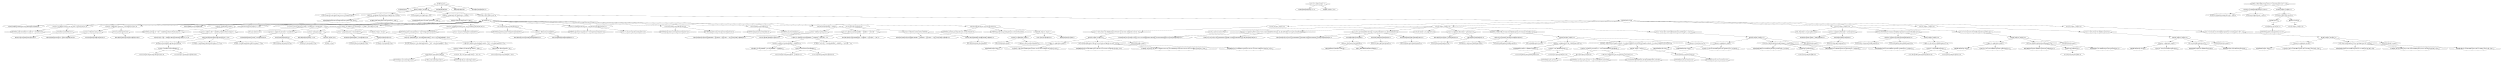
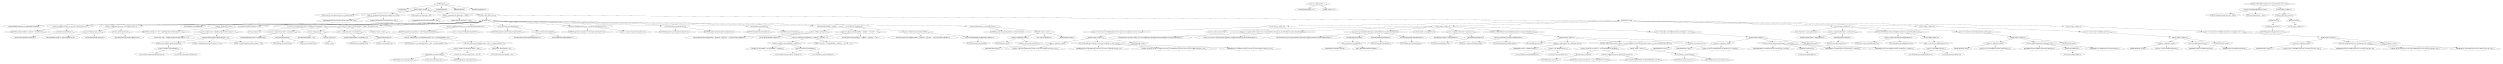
(959, 32) -> none
